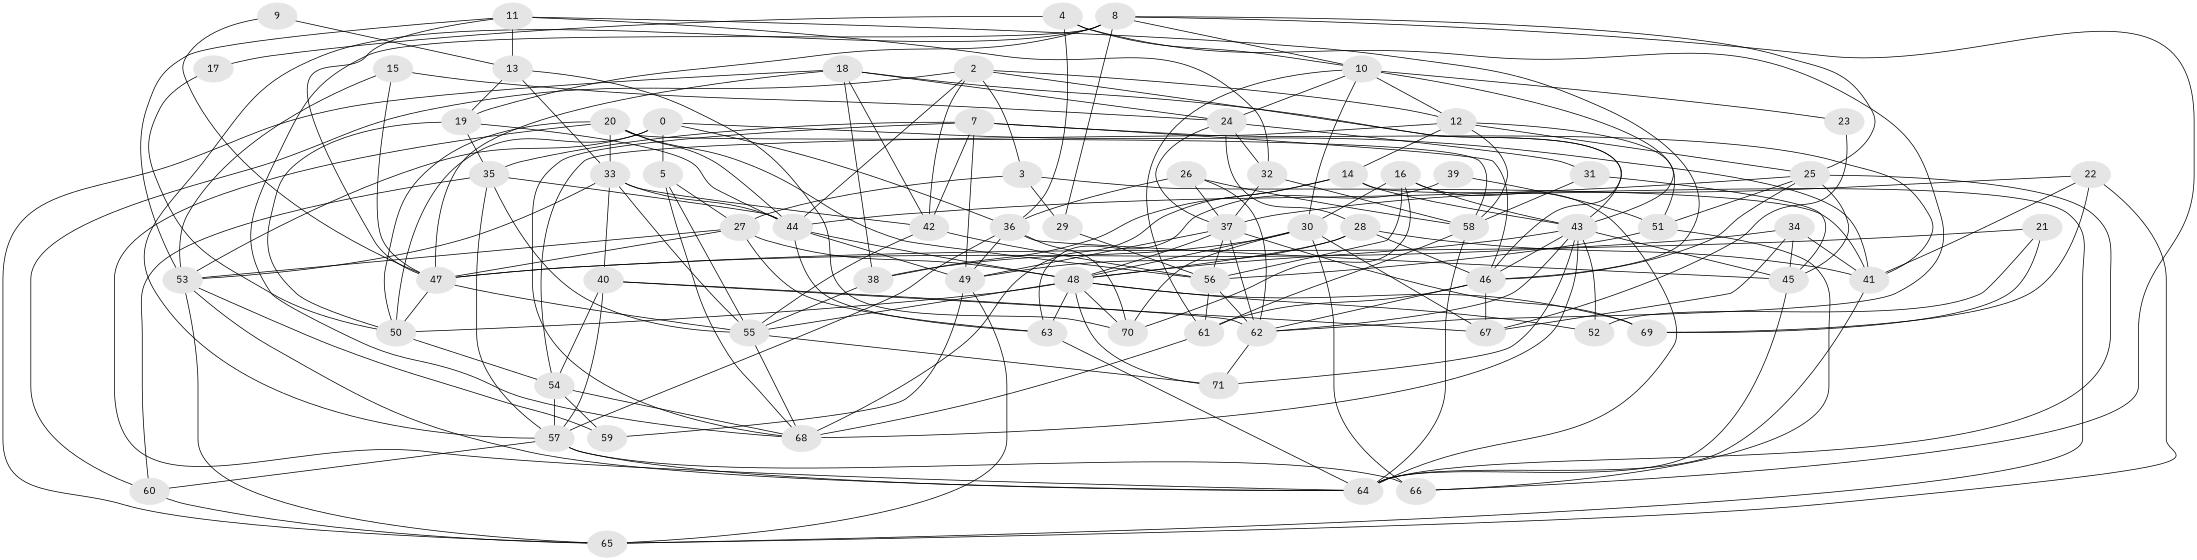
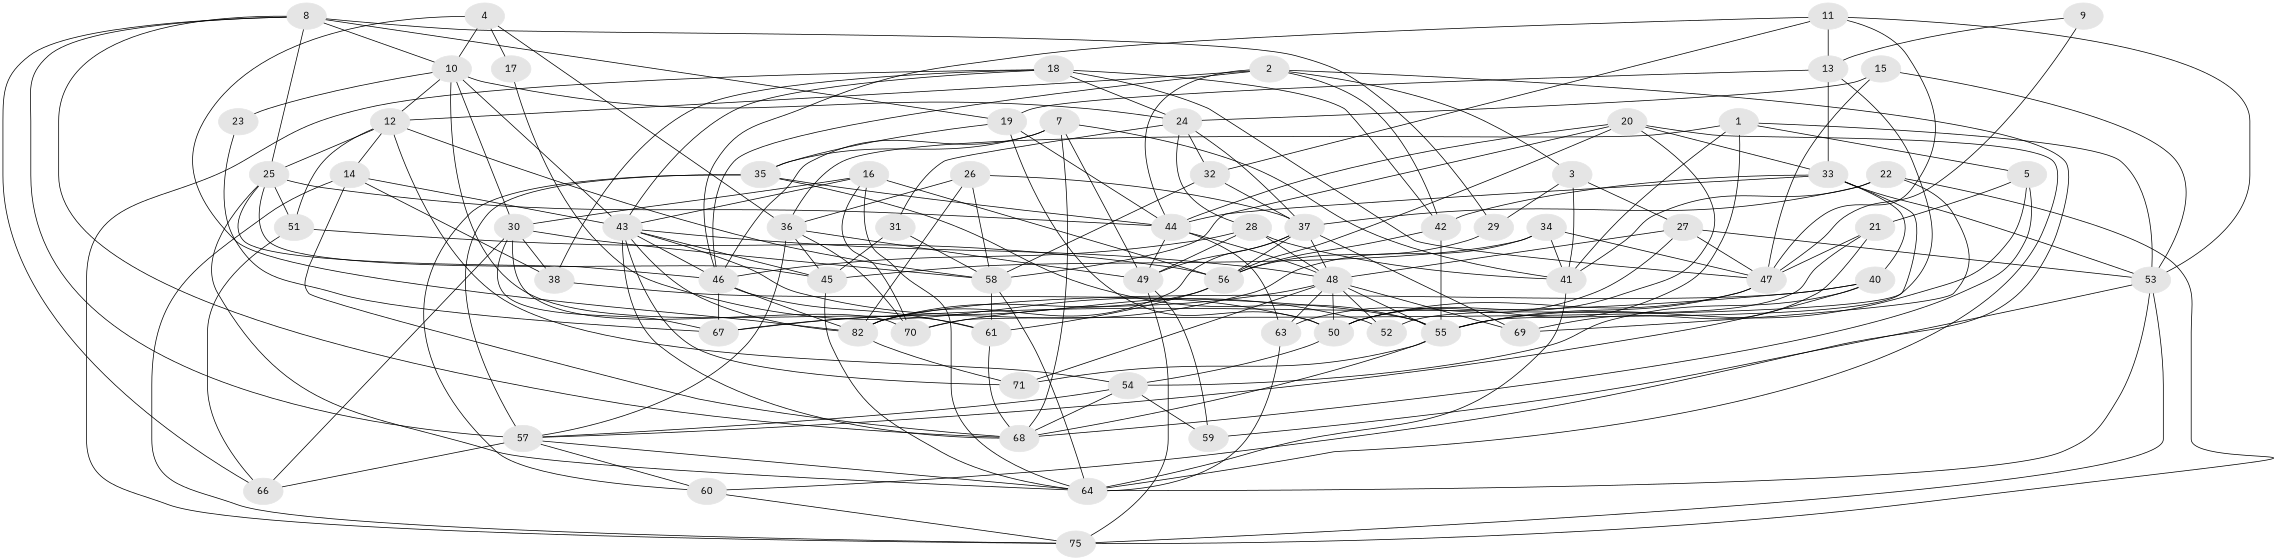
(663, 122) -> (1739, 122)
(952, 175) -> none
(1453, 175) -> none
(701, 201) -> (1952, 203)
(1191, 254) -> (763, 258)
(1257, 333) -> (858, 333)
(607, 544) -> (1076, 544)
